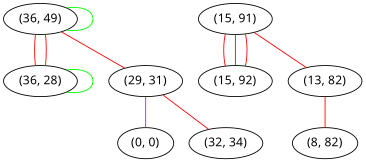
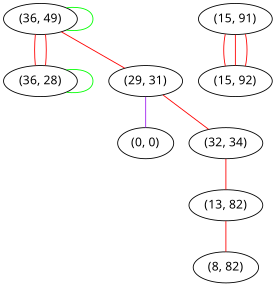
(280, 50) -> (226, 174)
